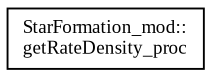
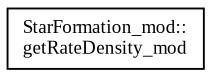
(106, 39) -> (106, 39)
